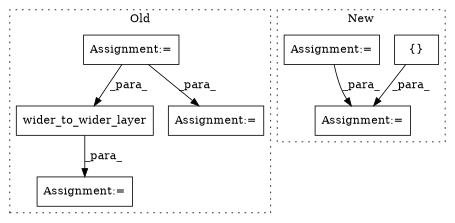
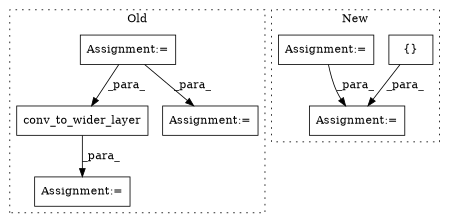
(85, 121) -> (82, 121)
